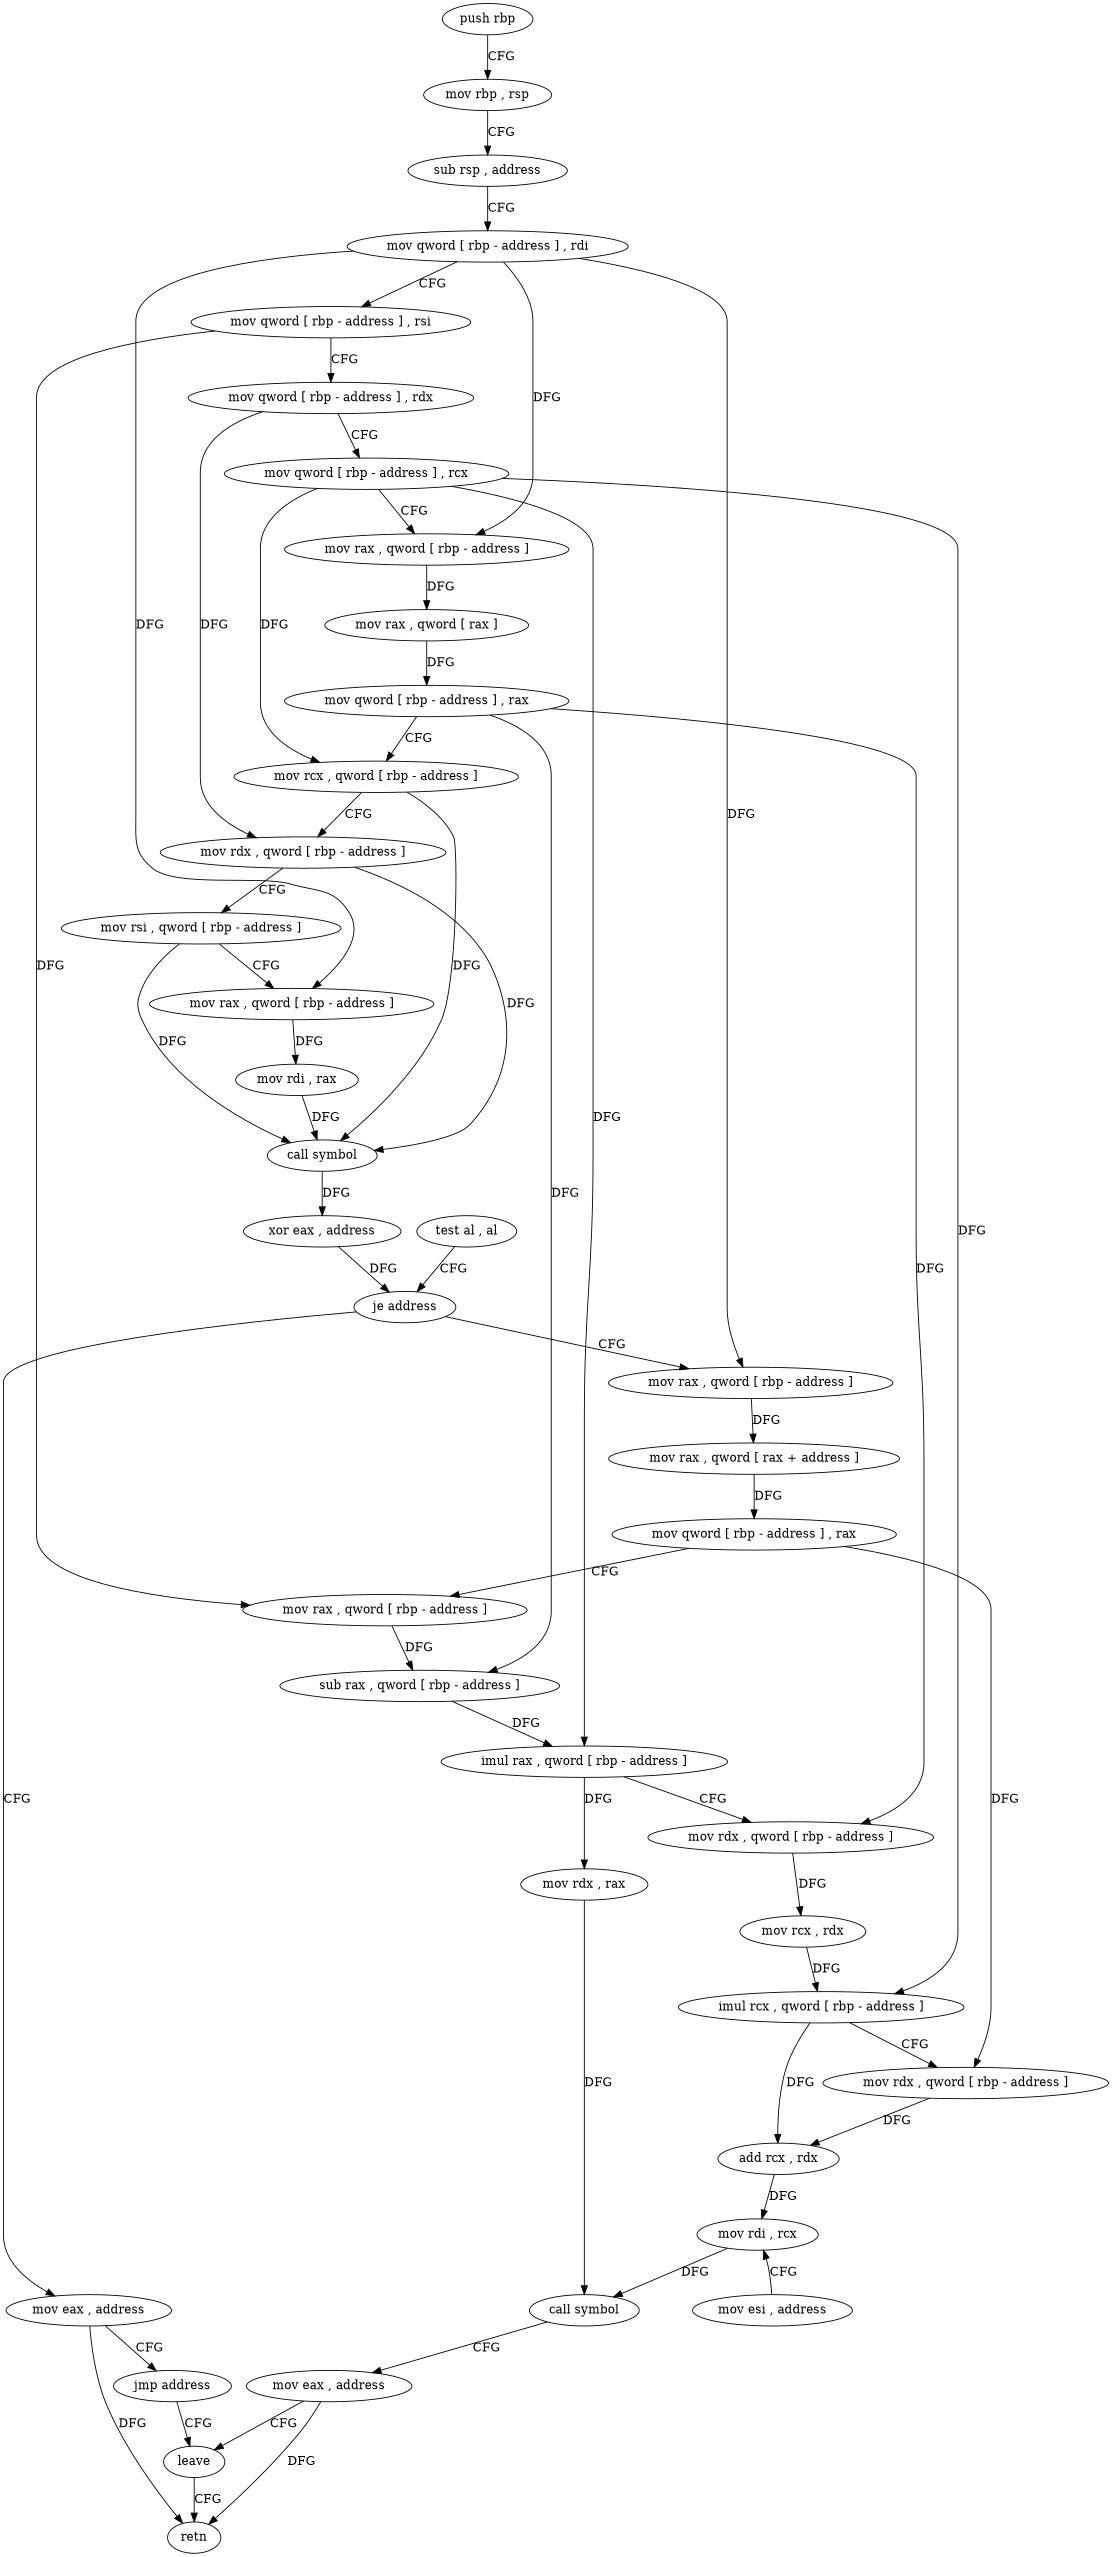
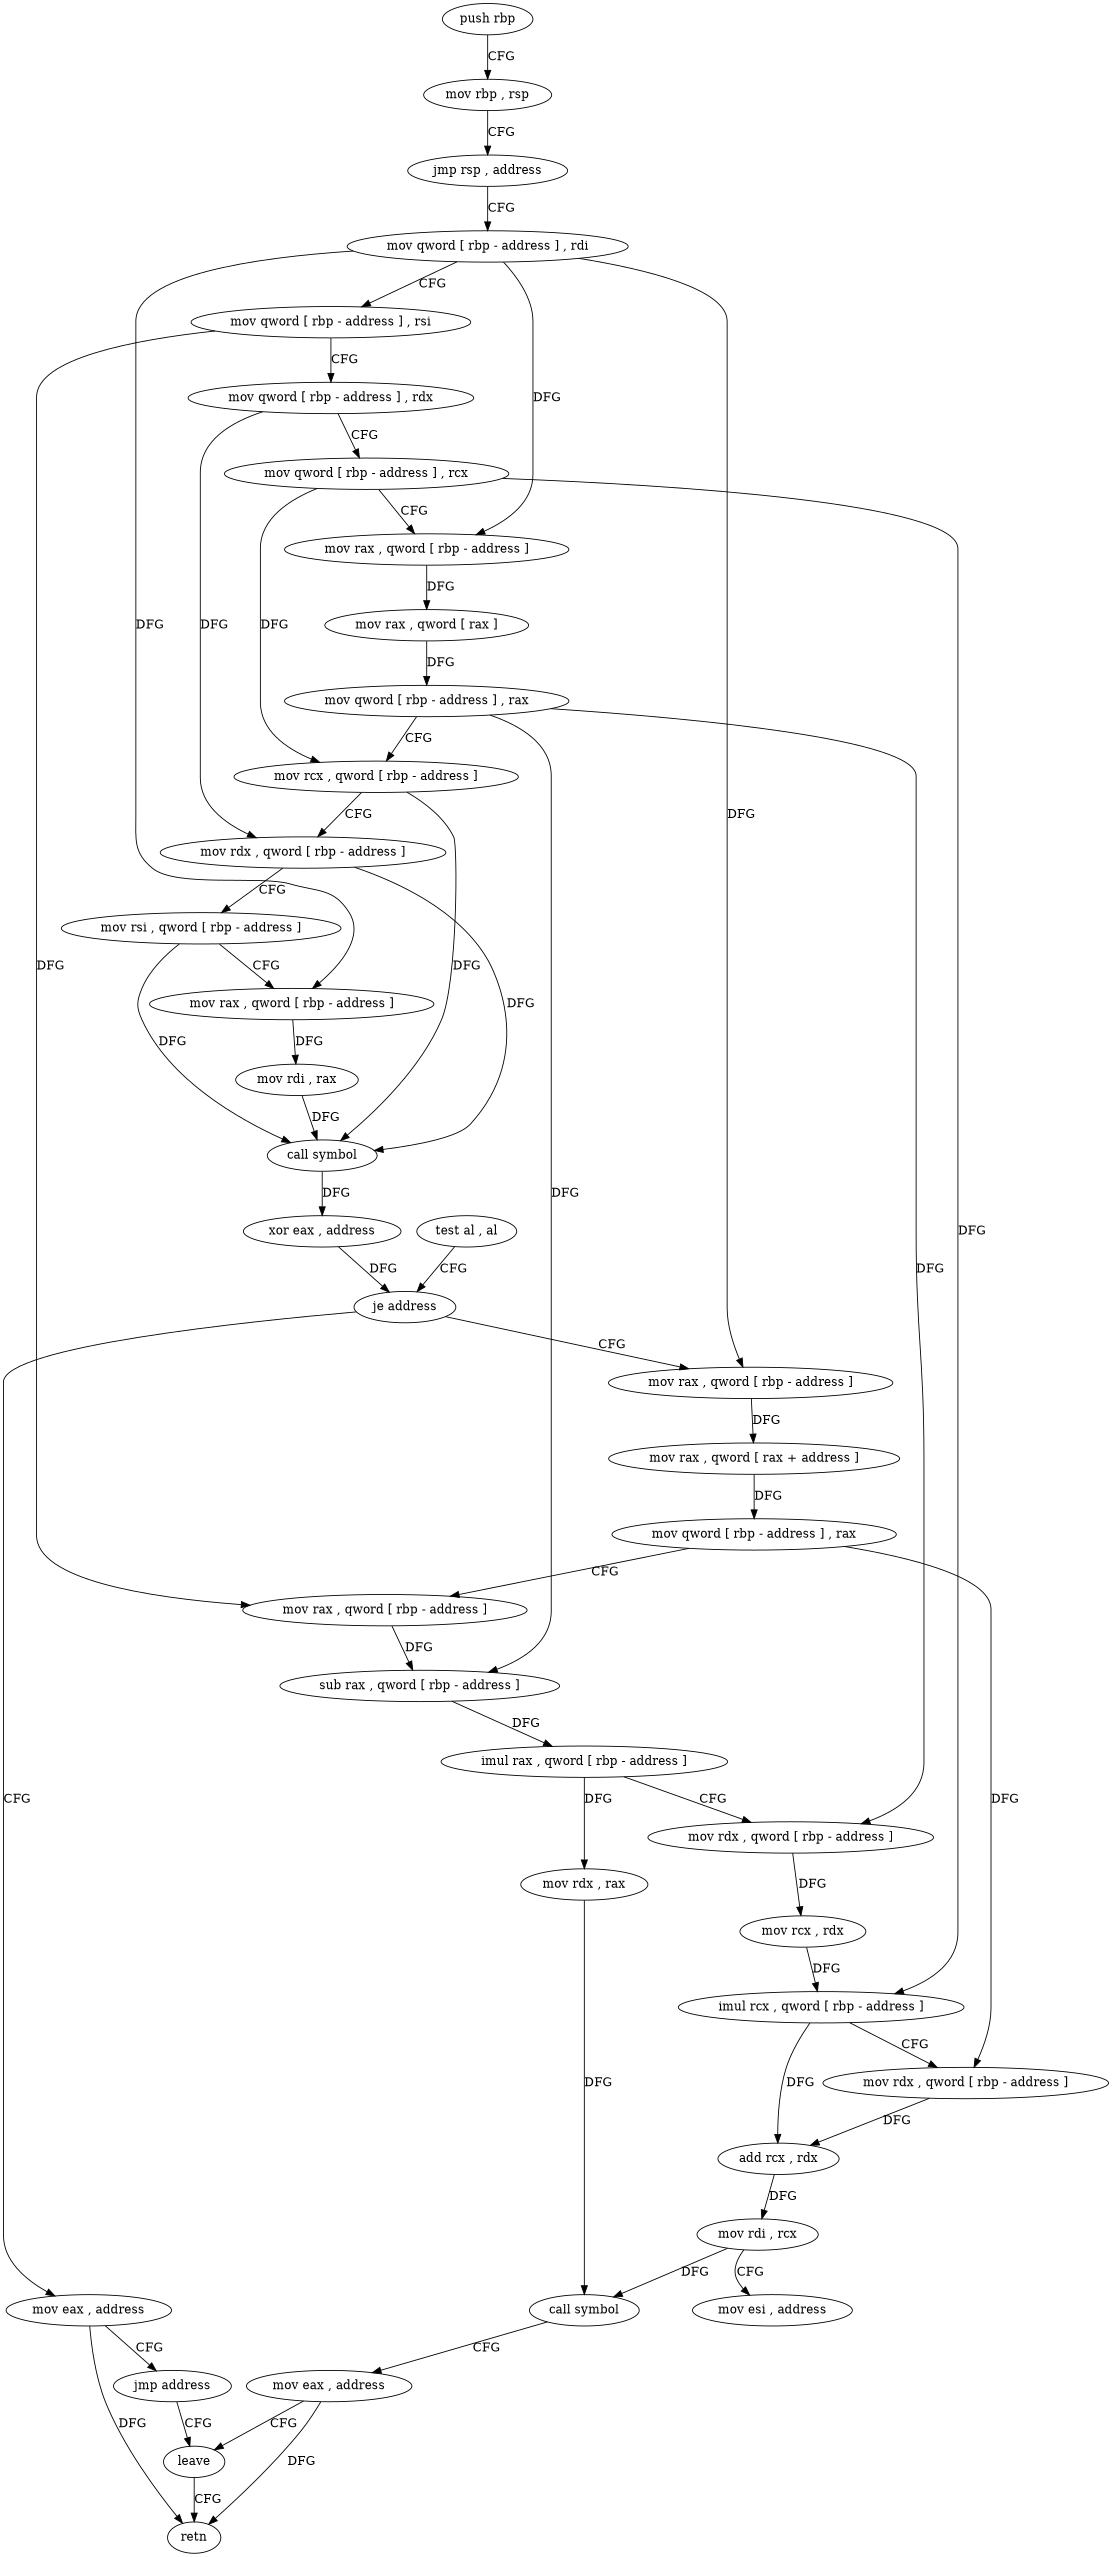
(488, 171) -> (488, 171)
(593, 1062) -> none
(770, 2276) -> (735, 2269)
